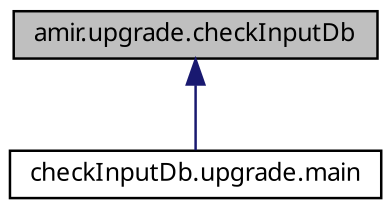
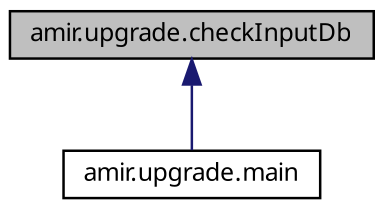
(196, 174) -> (192, 174)
